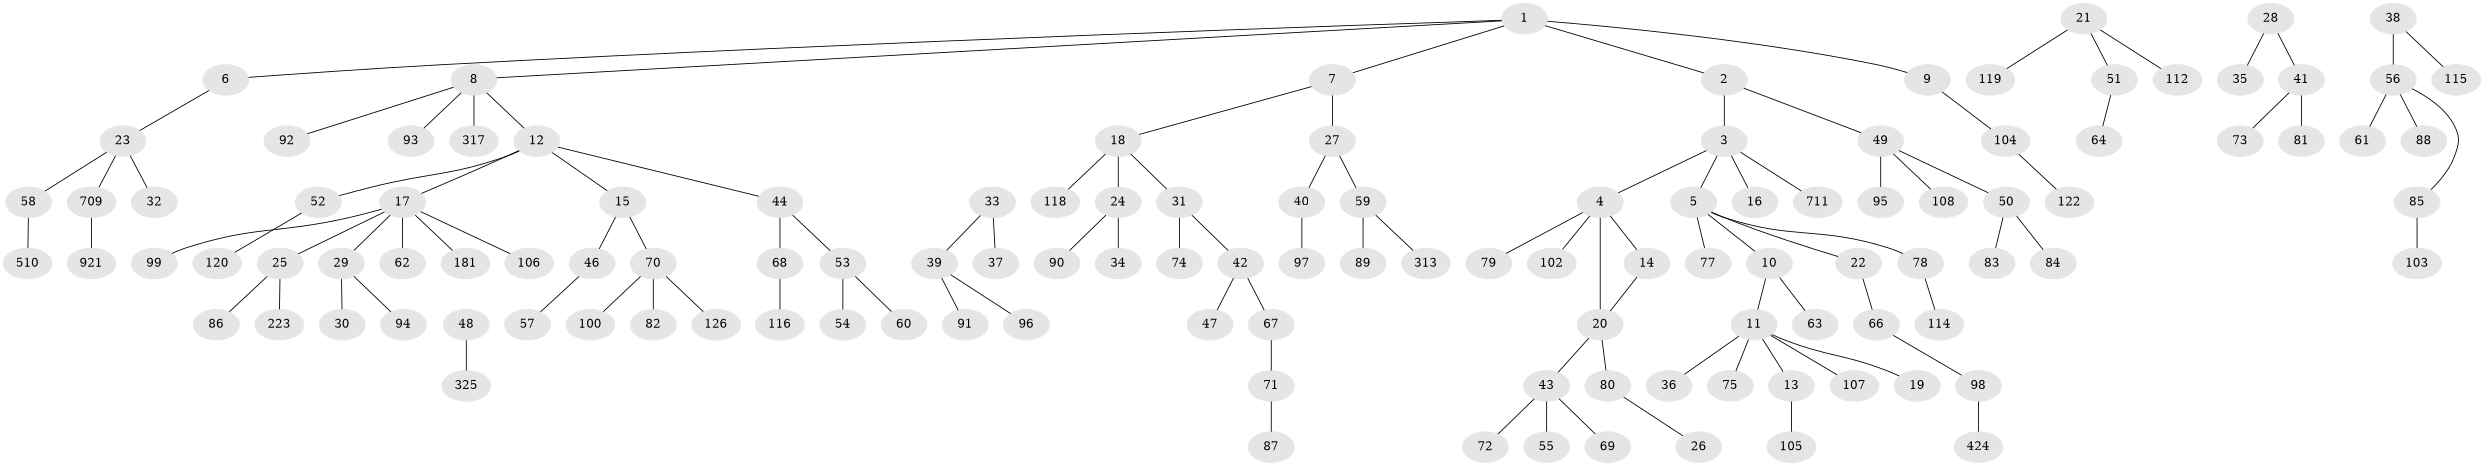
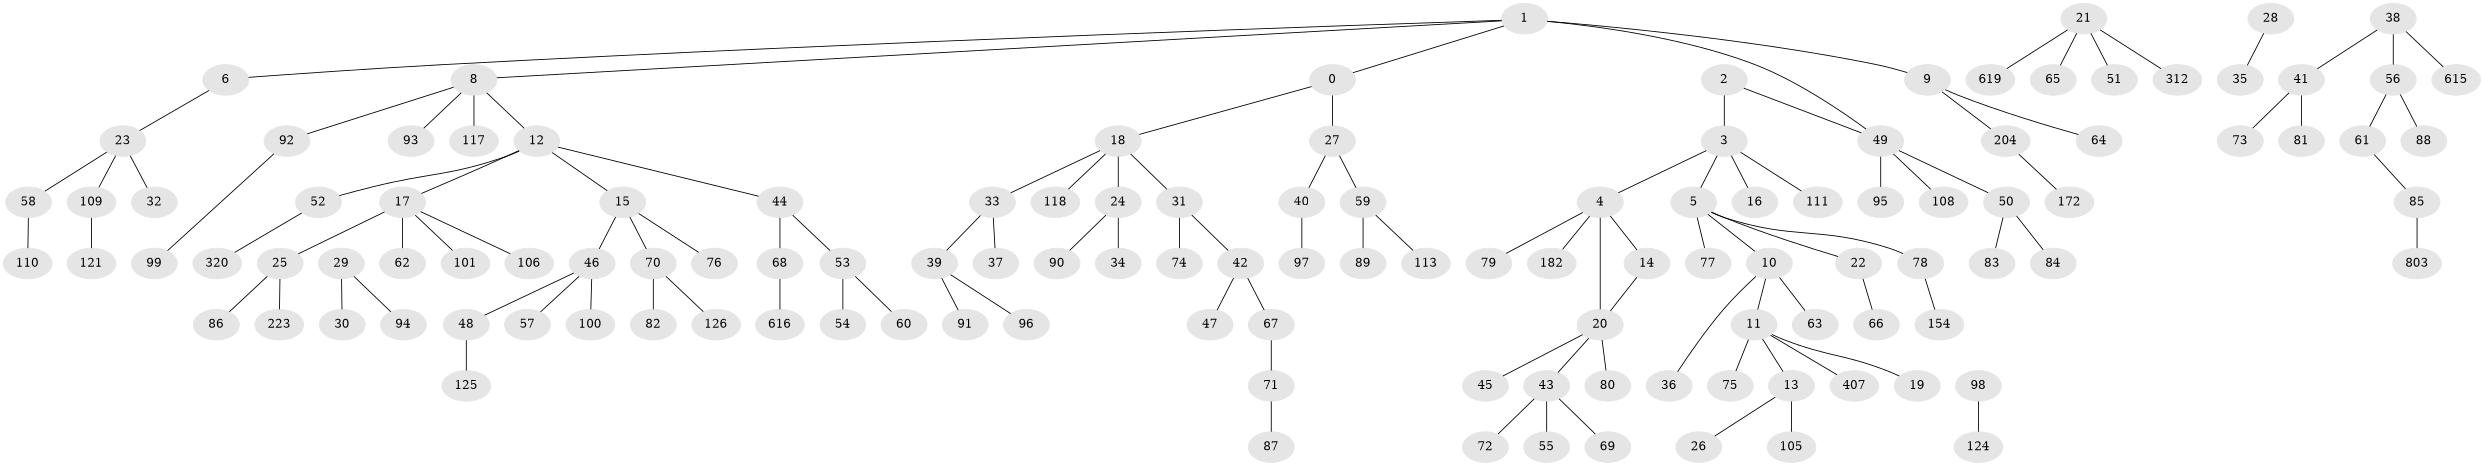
(1625, 49) -> (1715, 52)
(2286, 49) -> (2347, 49)
(1332, 80) -> (1332, 80)
(1990, 80) -> (1990, 80)
none -> (2053, 80)
(2177, 80) -> (2177, 80)
(2456, 80) -> (2456, 80)
(2107, 111) -> (2011, 114)
(2457, 133) -> (2390, 172)
(474, 141) -> (474, 141)
(2006, 141) -> (2006, 141)
none -> (1055, 172)
(91, 202) -> (91, 202)
(1818, 202) -> (1818, 202)
(2069, 202) -> (2069, 202)
(287, 228) -> (221, 202)
(372, 233) -> none
(28, 264) -> (28, 264)
(91, 264) -> (91, 264)
(217, 264) -> (217, 264)
(465, 264) -> (465, 264)
none -> (715, 264)
(1426, 264) -> (1426, 264)
(1552, 264) -> (1552, 264)
(2417, 264) -> (2417, 264)
none -> (529, 294)
(622, 294) -> (591, 294)
(780, 325) -> (780, 325)
(1939, 325) -> (1939, 325)
(1712, 355) -> (1714, 321)
(1927, 355) -> none
(466, 386) -> (466, 386)
none -> (1485, 386)
(1854, 386) -> (1854, 386)
(1653, 416) -> (1745, 417)
(1978, 447) -> (1978, 447)
